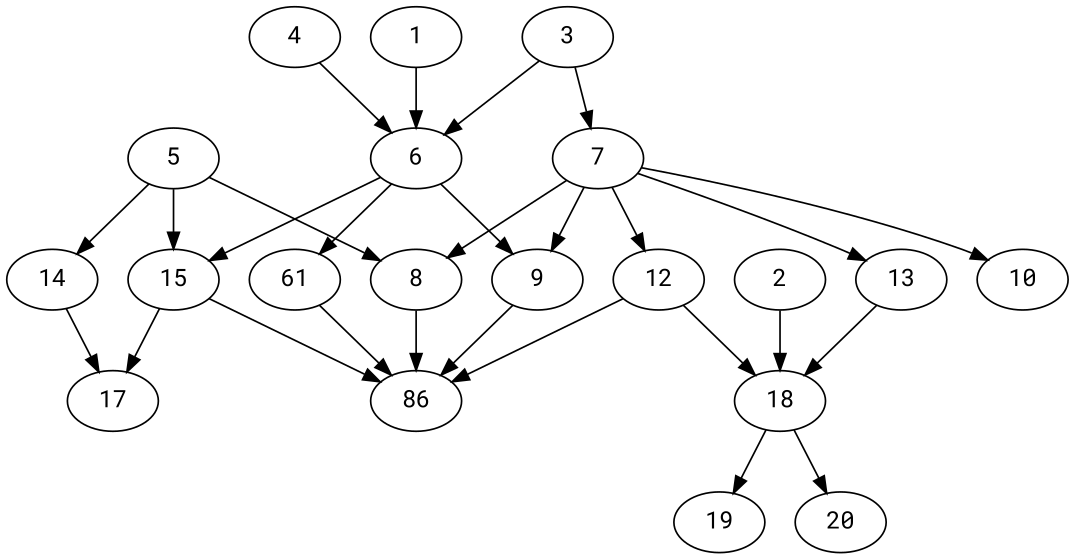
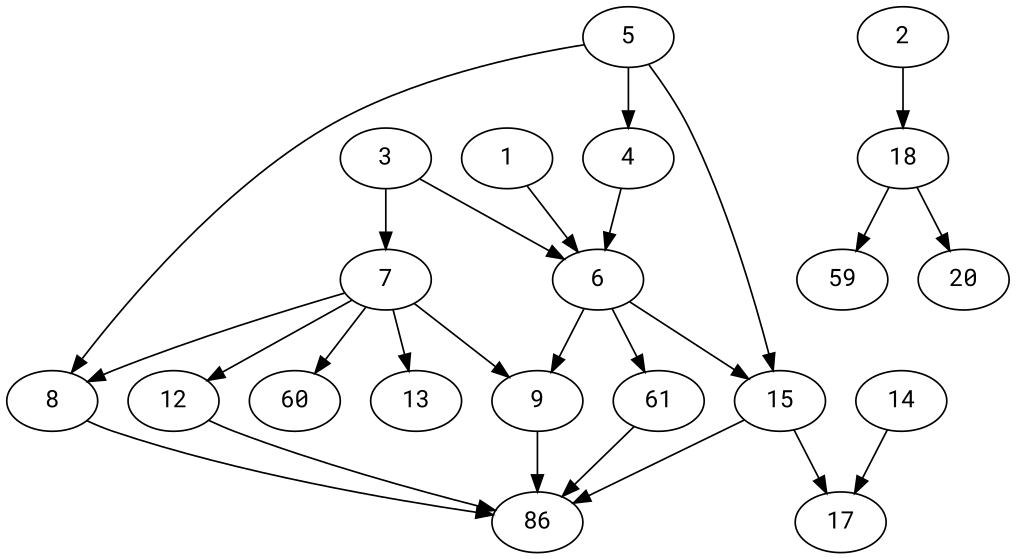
(119, 213) -> (628, 89)
(1023, 280) -> (295, 401)
(713, 334) -> none
(847, 334) -> none
(719, 522) -> (842, 280)
